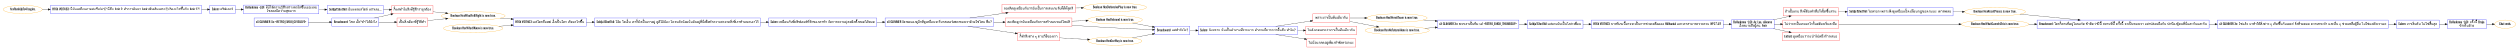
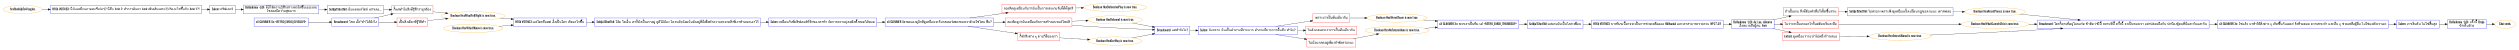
(1363, 24) -> (1365, 37)
none -> (1900, 36)
